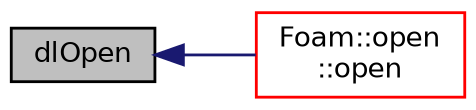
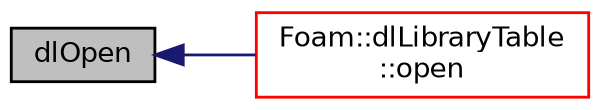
(361, 55) -> (423, 55)
